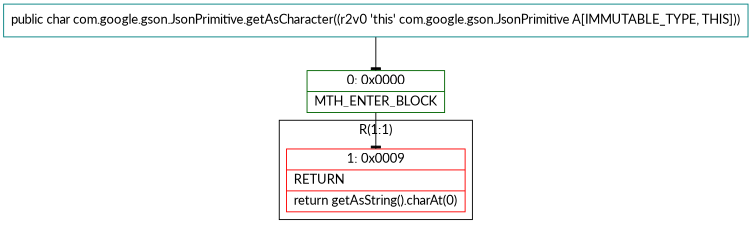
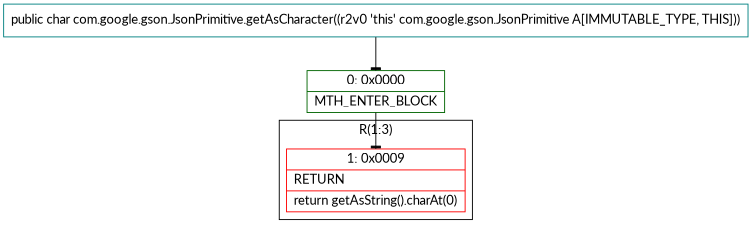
(376, 131) -> (376, 131)
